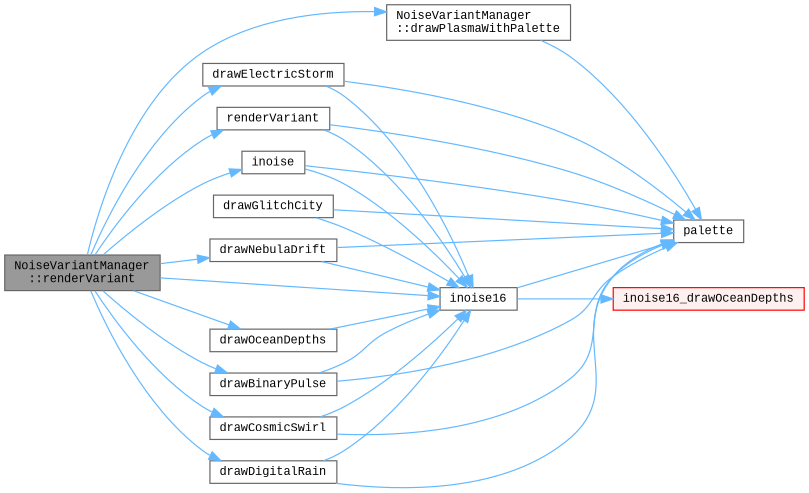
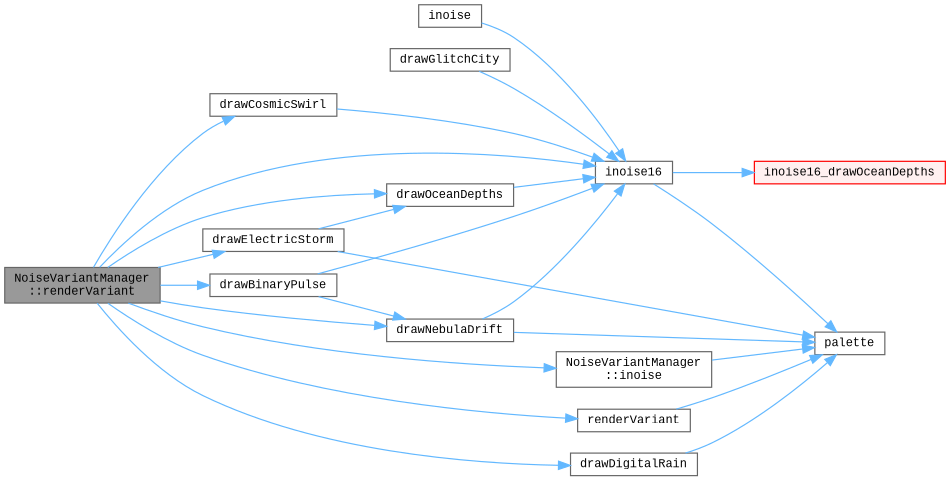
(479, 23) -> (634, 369)
(411, 170) -> (356, 219)
(484, 188) -> none
(404, 194) -> none
(163, 208) -> none
(497, 219) -> none
(515, 345) -> (356, 306)
(540, 398) -> none
(403, 400) -> none
